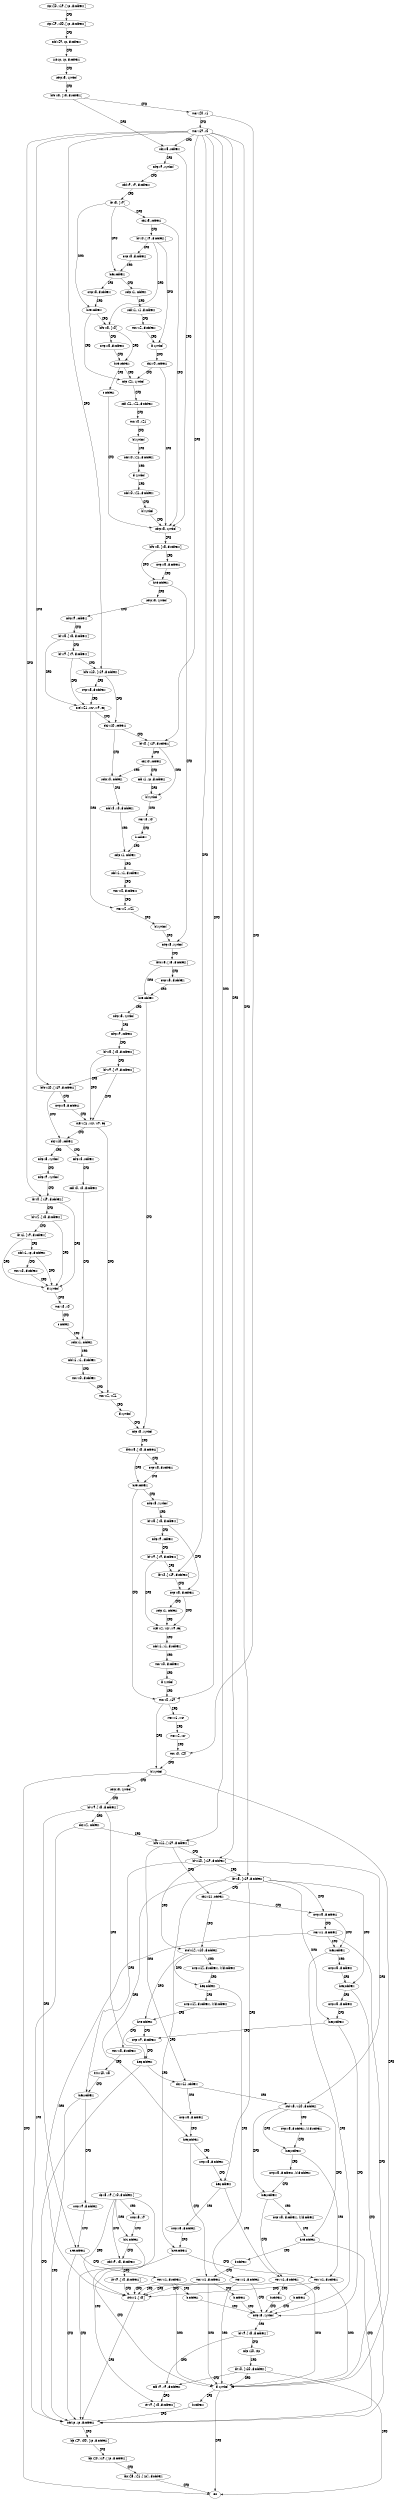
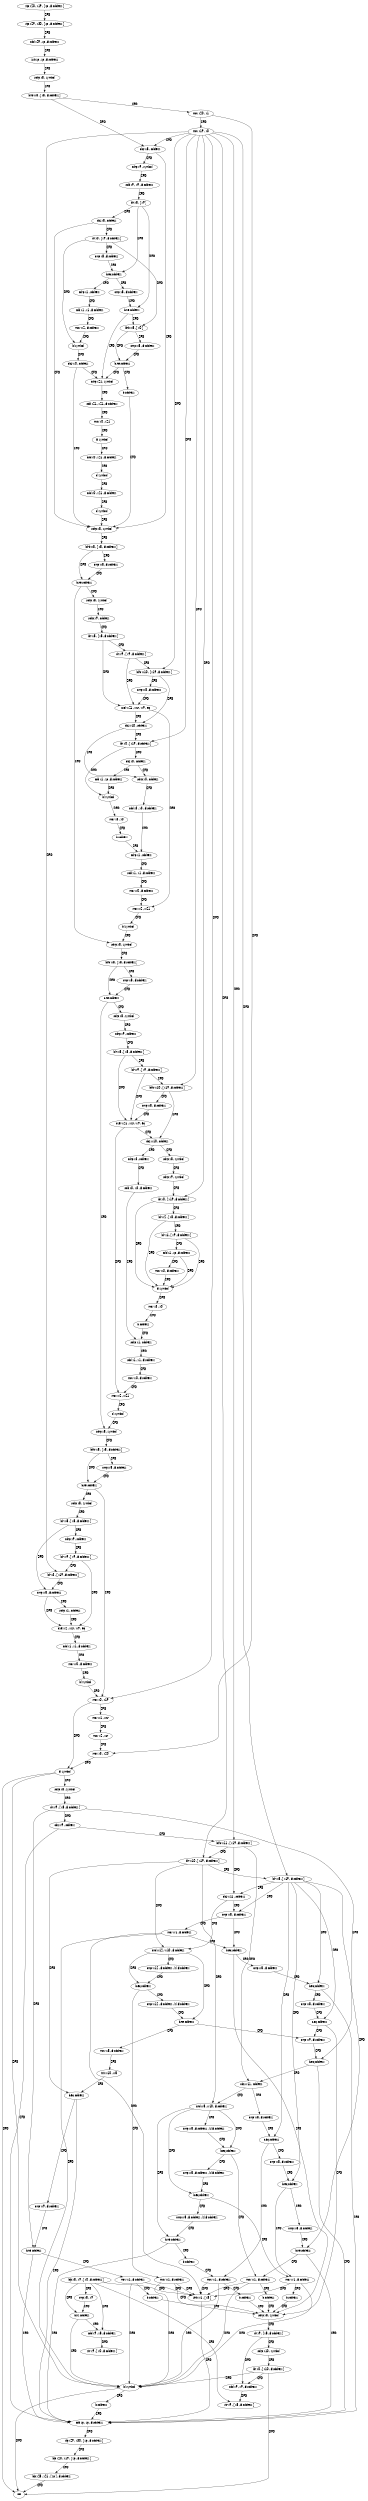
(89, 1826) -> (65, 1826)
(125, 2289) -> none
(251, 2352) -> (269, 2352)
